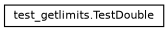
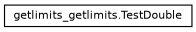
(84, 16) -> (98, 16)
